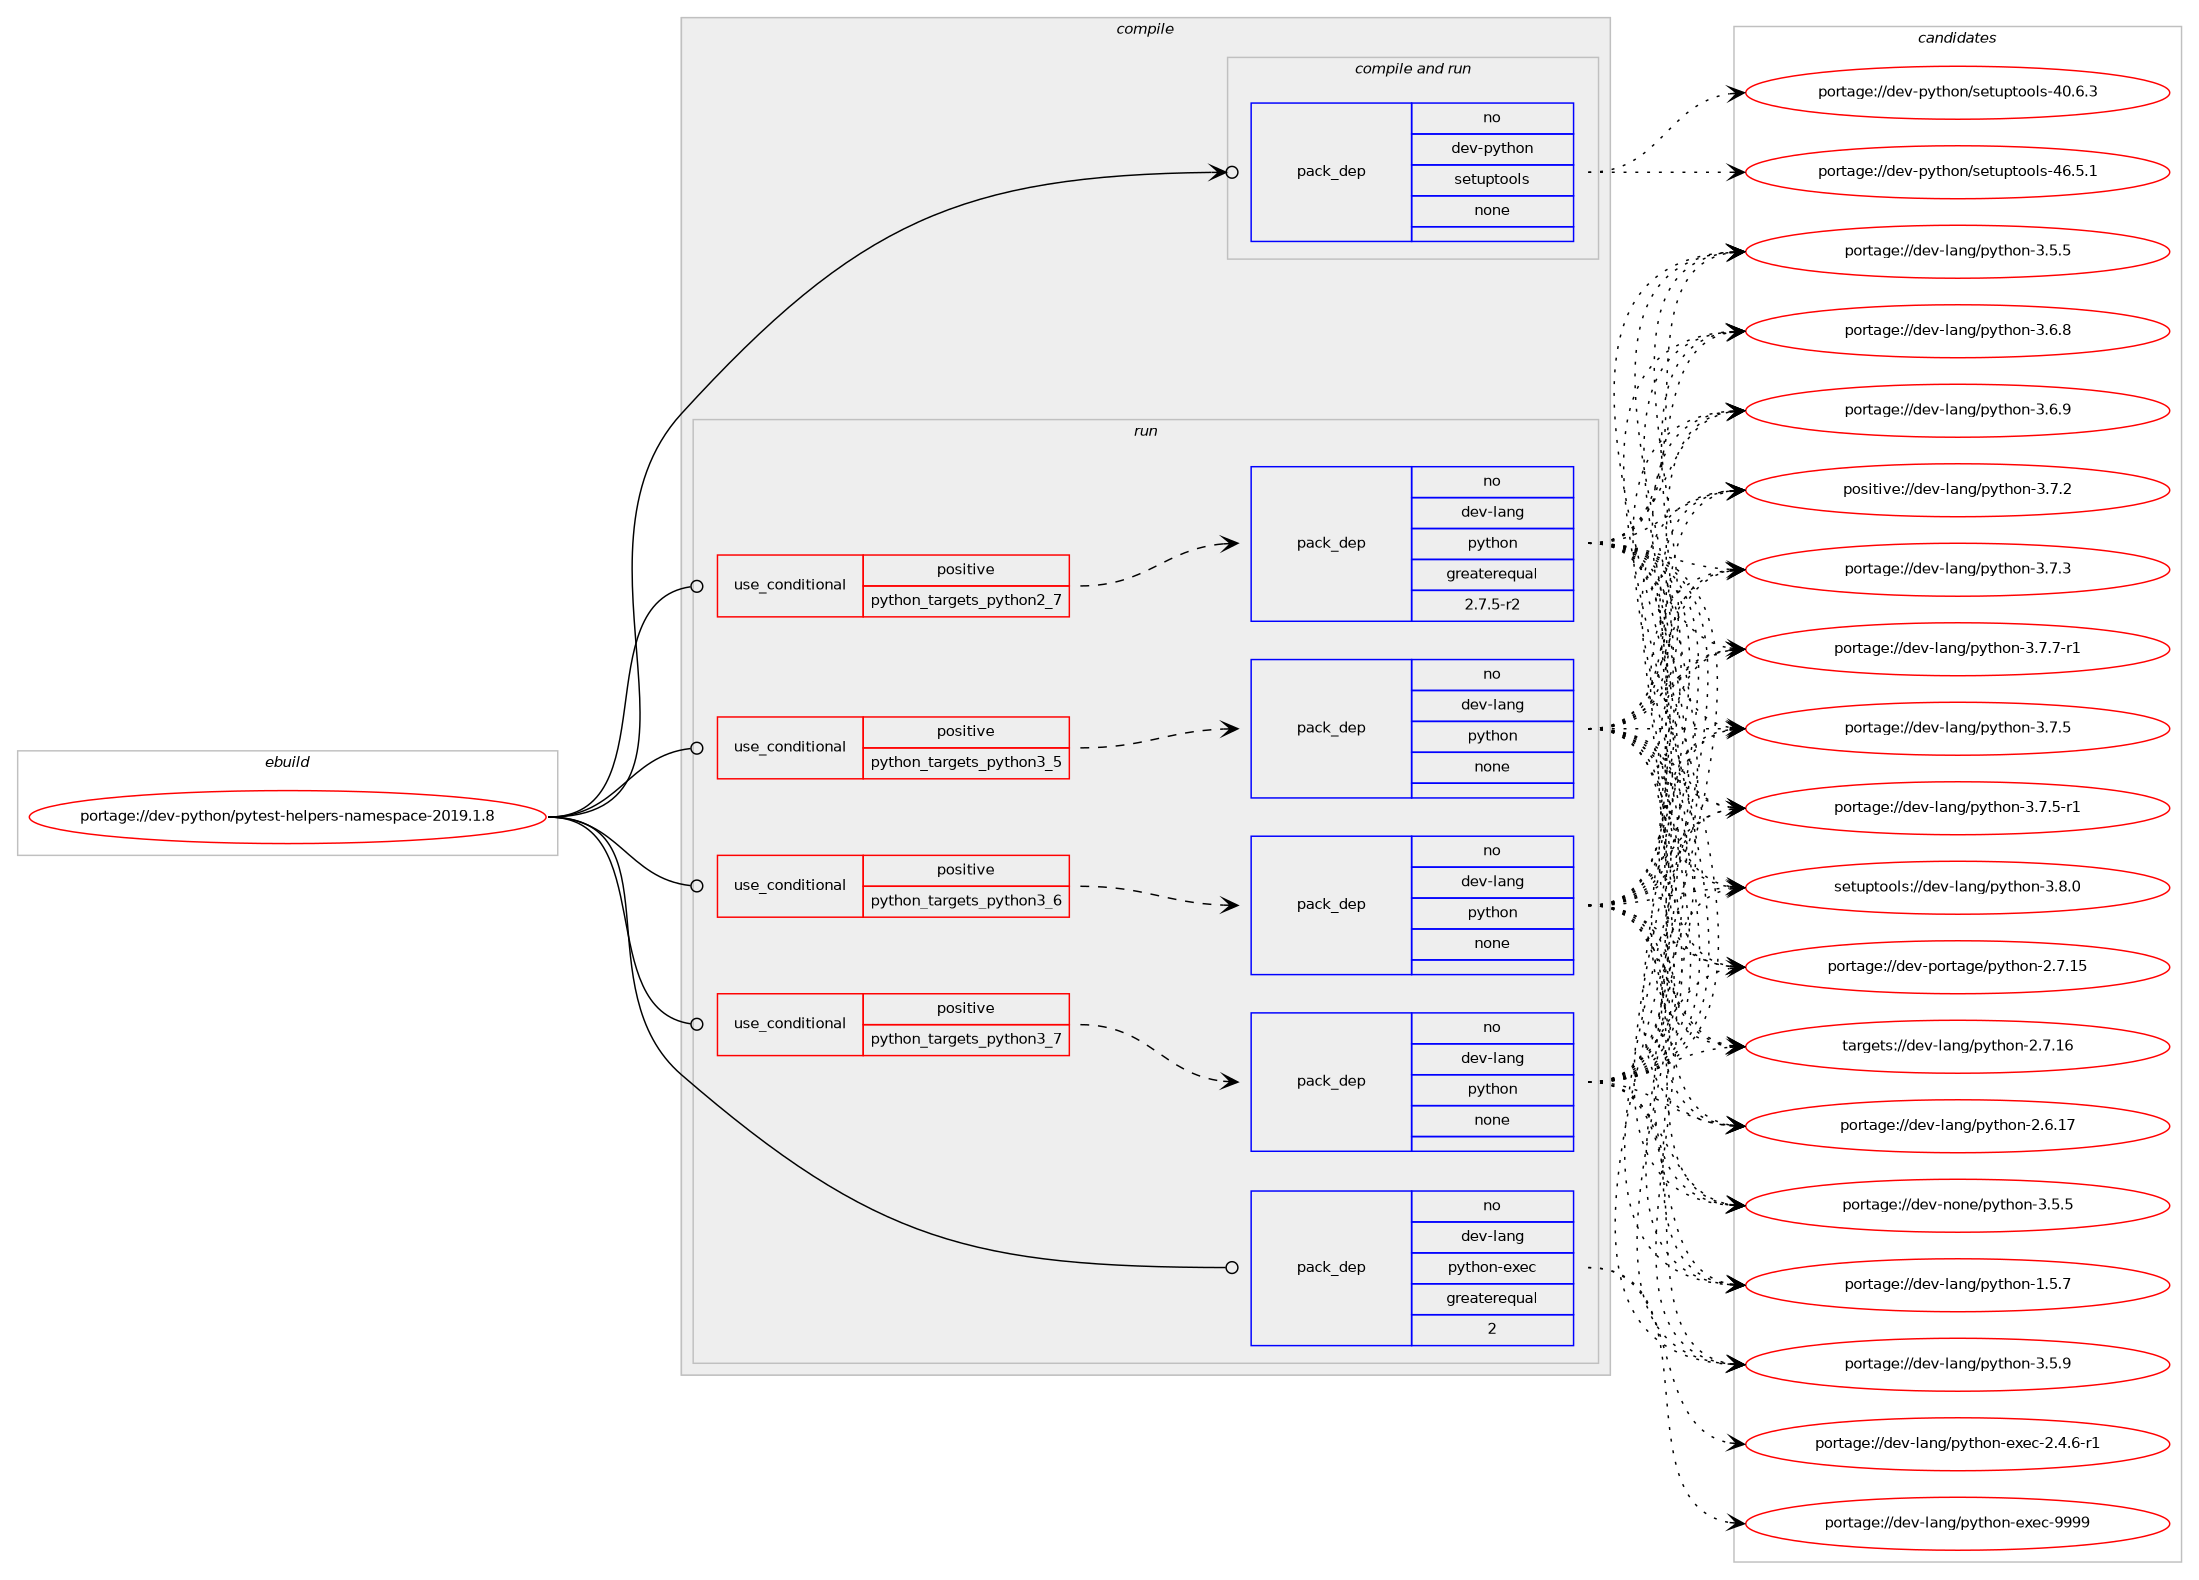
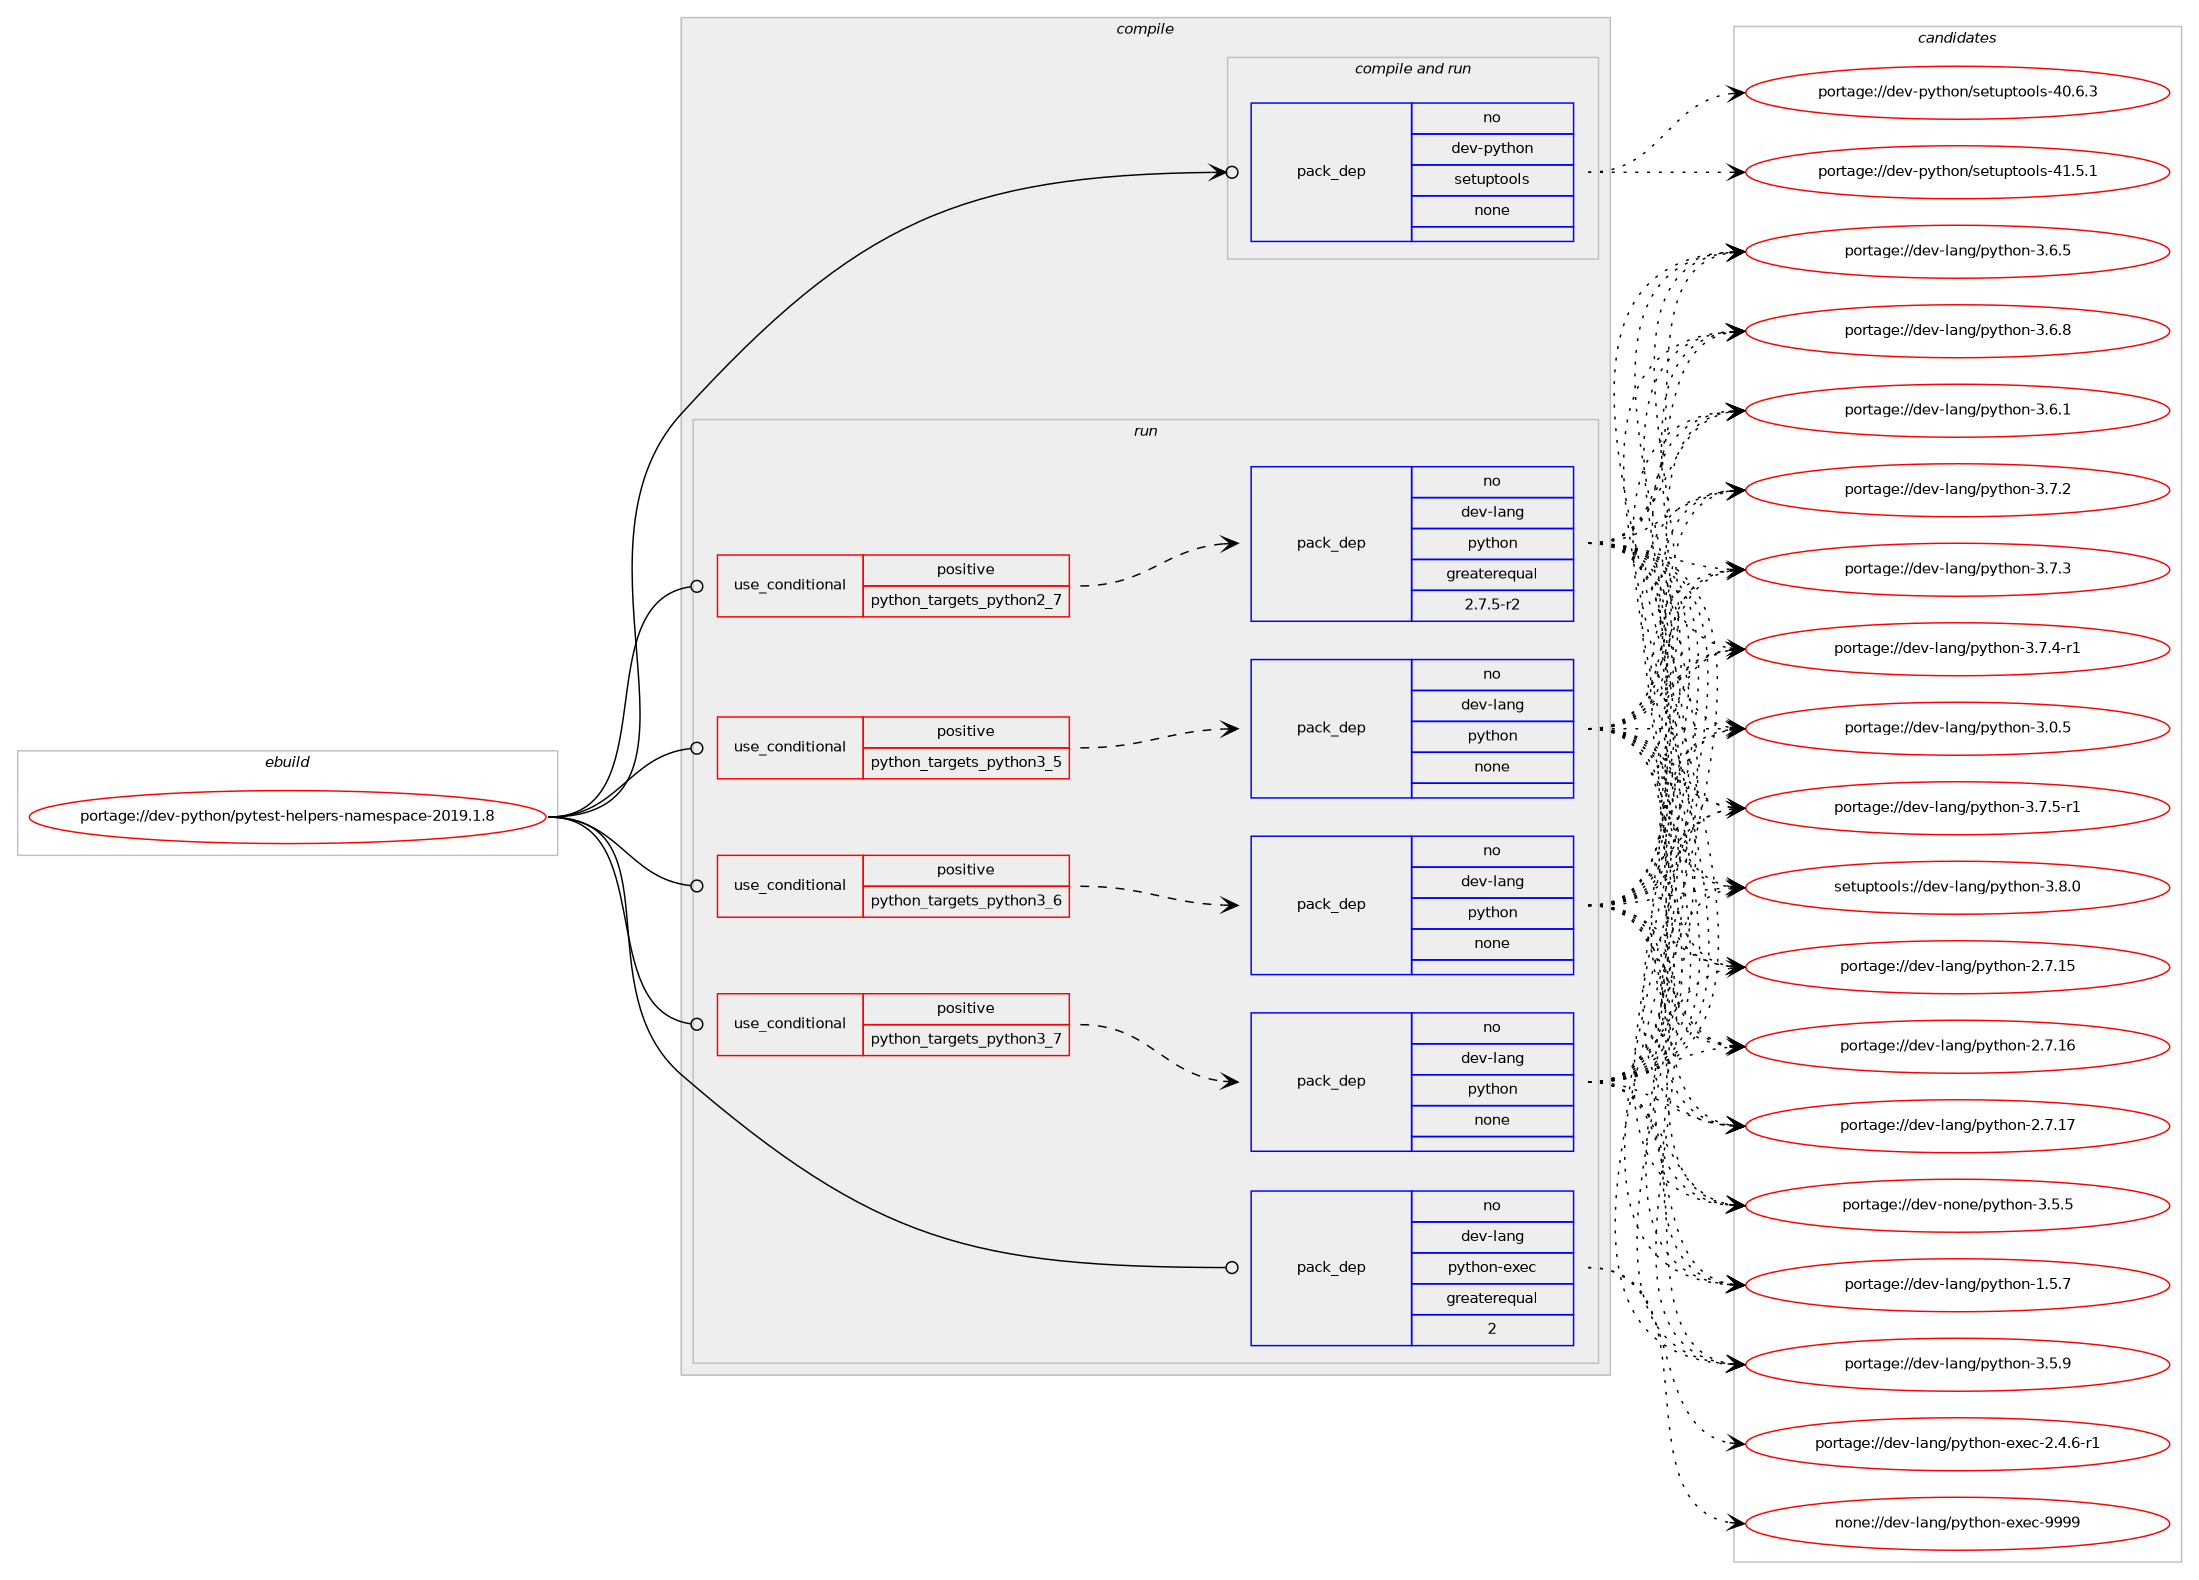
(1958, 172) -> (1958, 172)
(1958, 252) -> (1958, 252)
(1958, 411) -> (1958, 411)
(1958, 490) -> (1958, 490)
(1958, 649) -> (1958, 649)
(1958, 729) -> (1958, 729)
(1958, 967) -> (1958, 967)
(1958, 1047) -> (1958, 1047)
(1958, 1126) -> (1958, 1126)
(1958, 1524) -> (1958, 1524)
